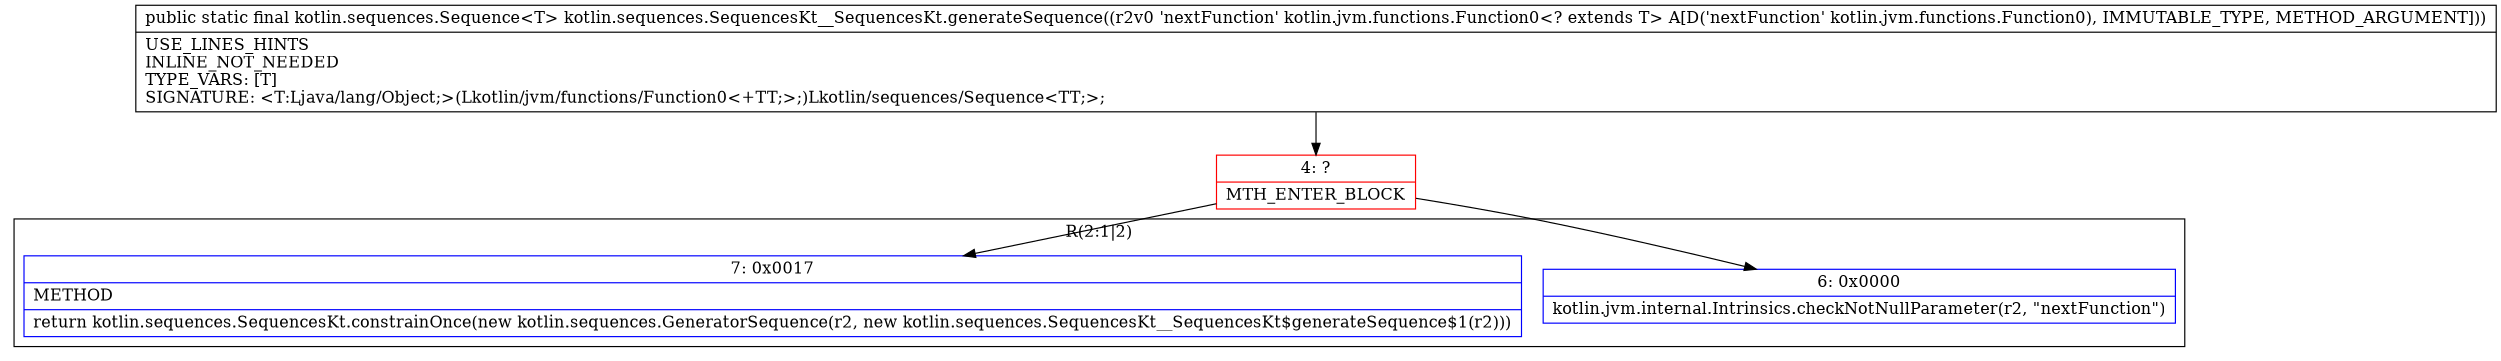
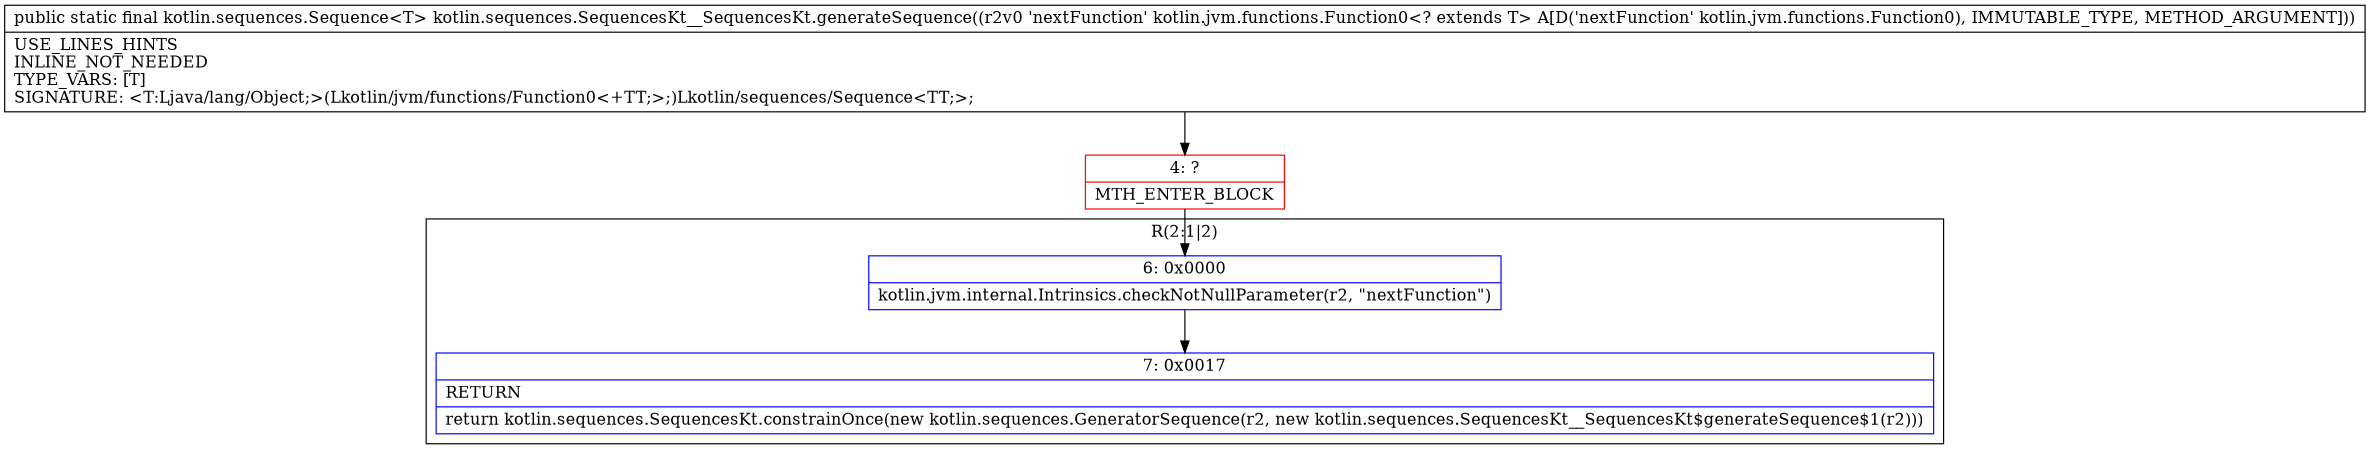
(1096, 229) -> (1185, 325)
(74, 296) -> (484, 393)
